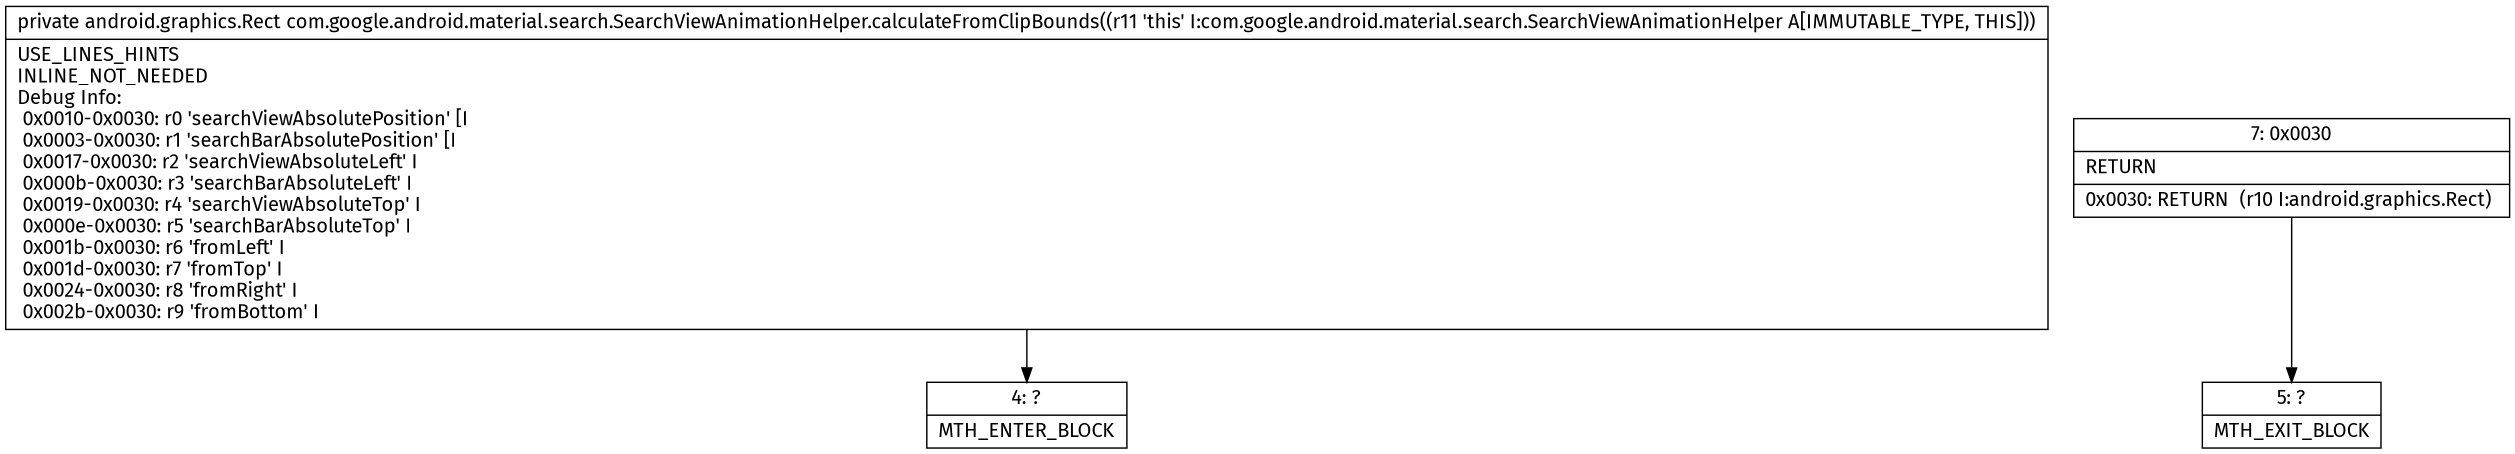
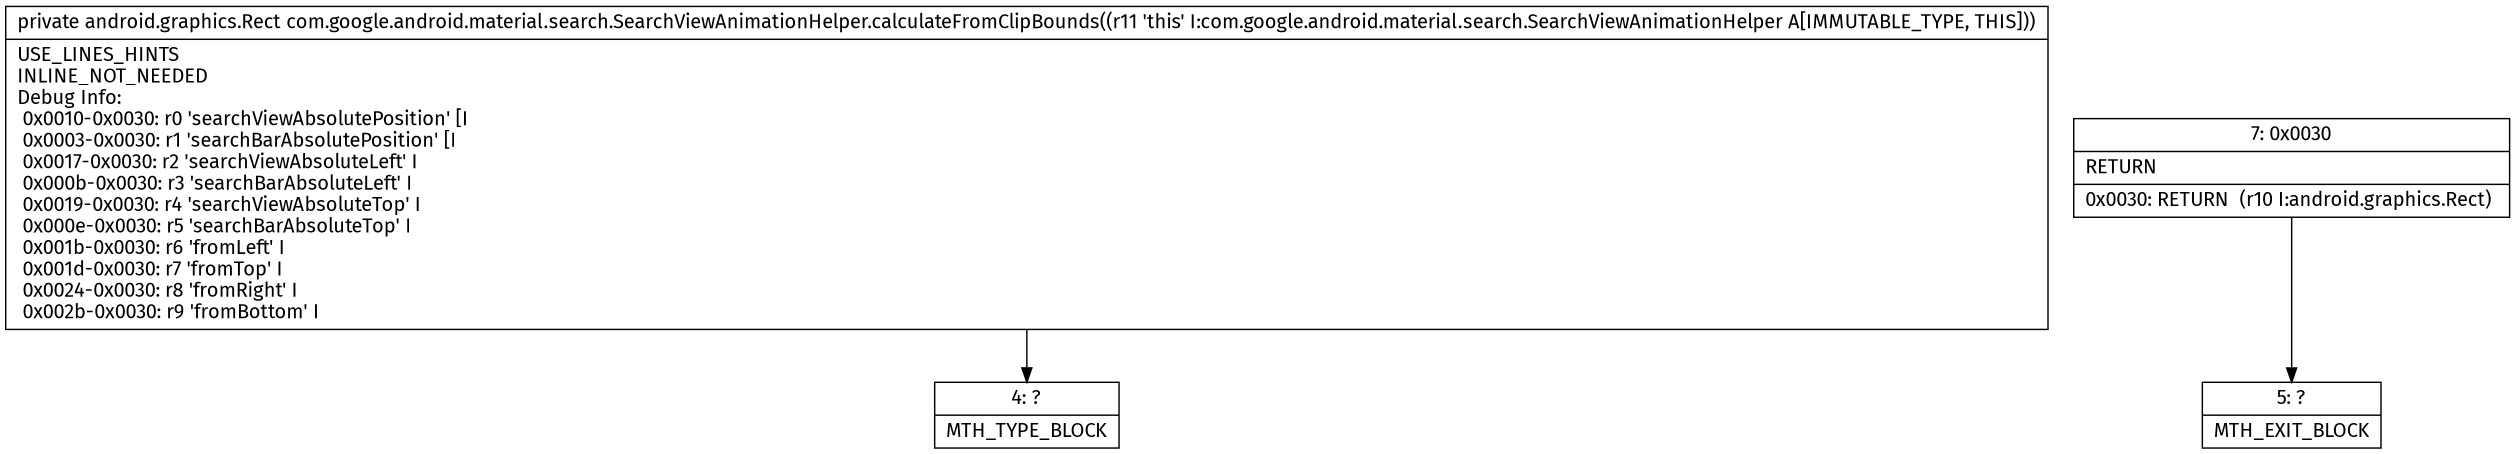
(1027, 431) -> (1027, 431)
